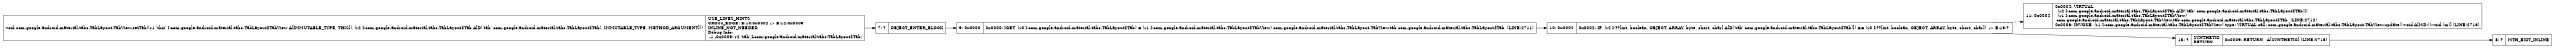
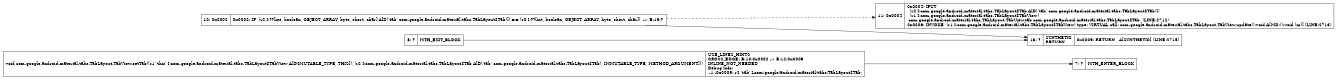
(2076, 7) -> (923, 7)
(917, 28) -> (1111, 64)
(1246, 28) -> none
(2410, 40) -> (744, 40)
(2529, 40) -> (440, 40)
